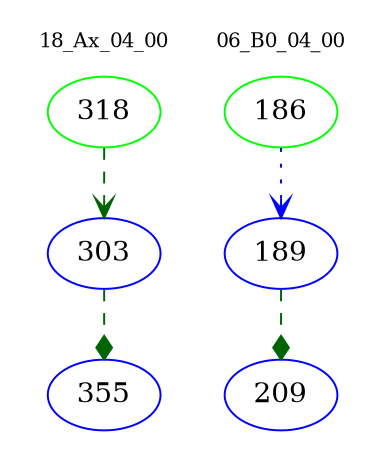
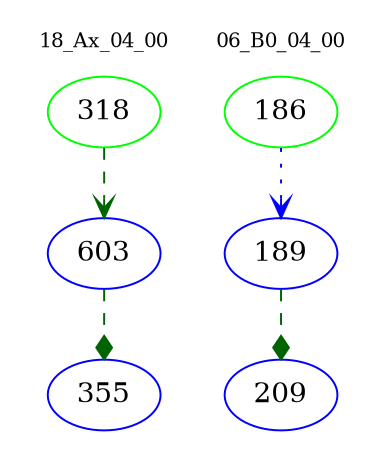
(104, 254) -> (104, 254)
